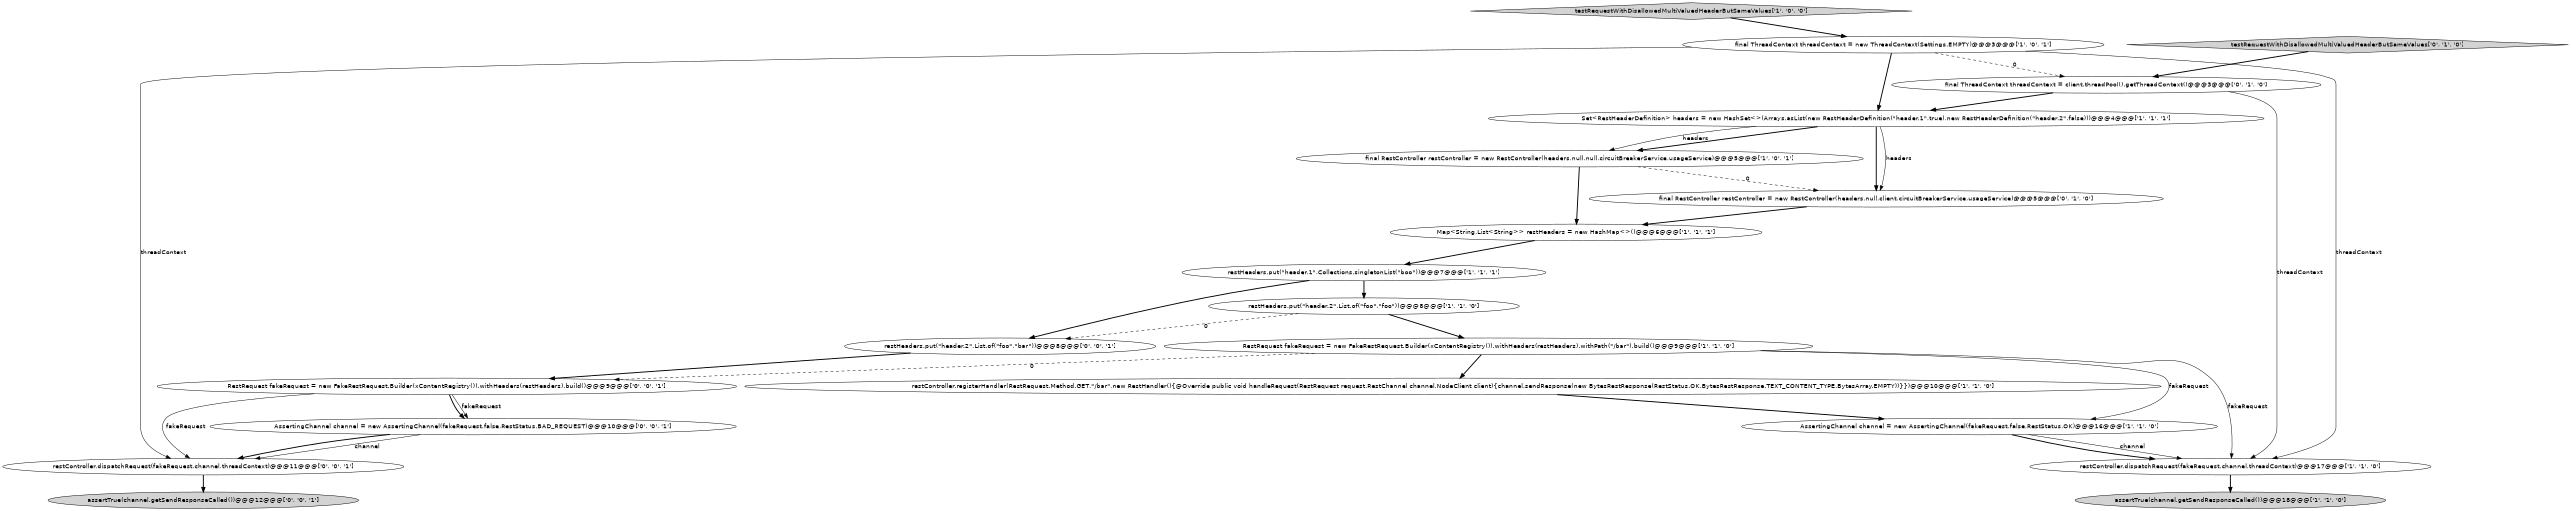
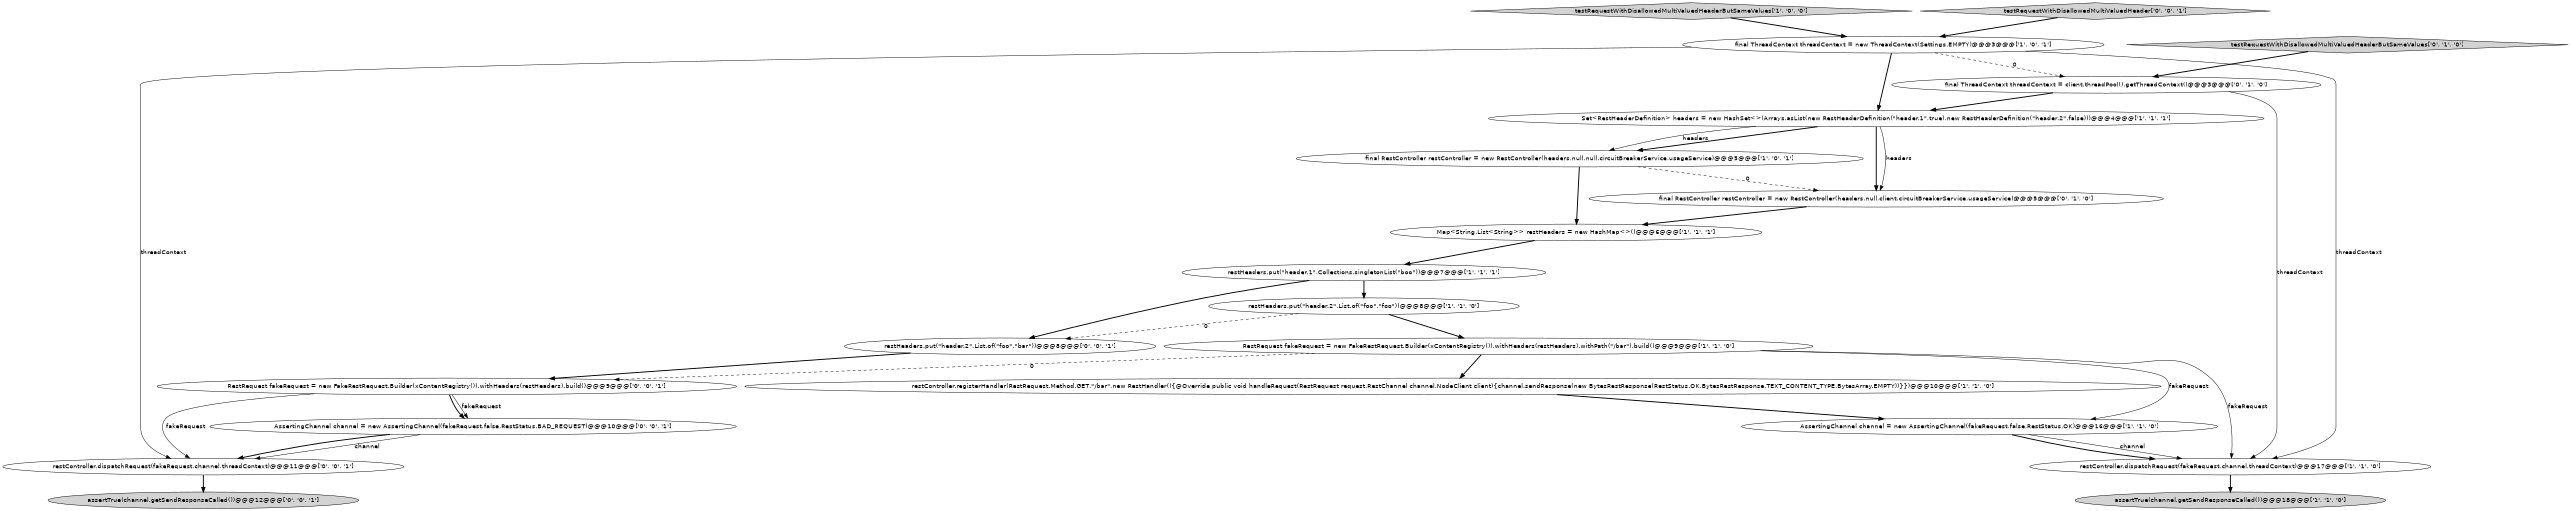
none -> (2095, 11)
